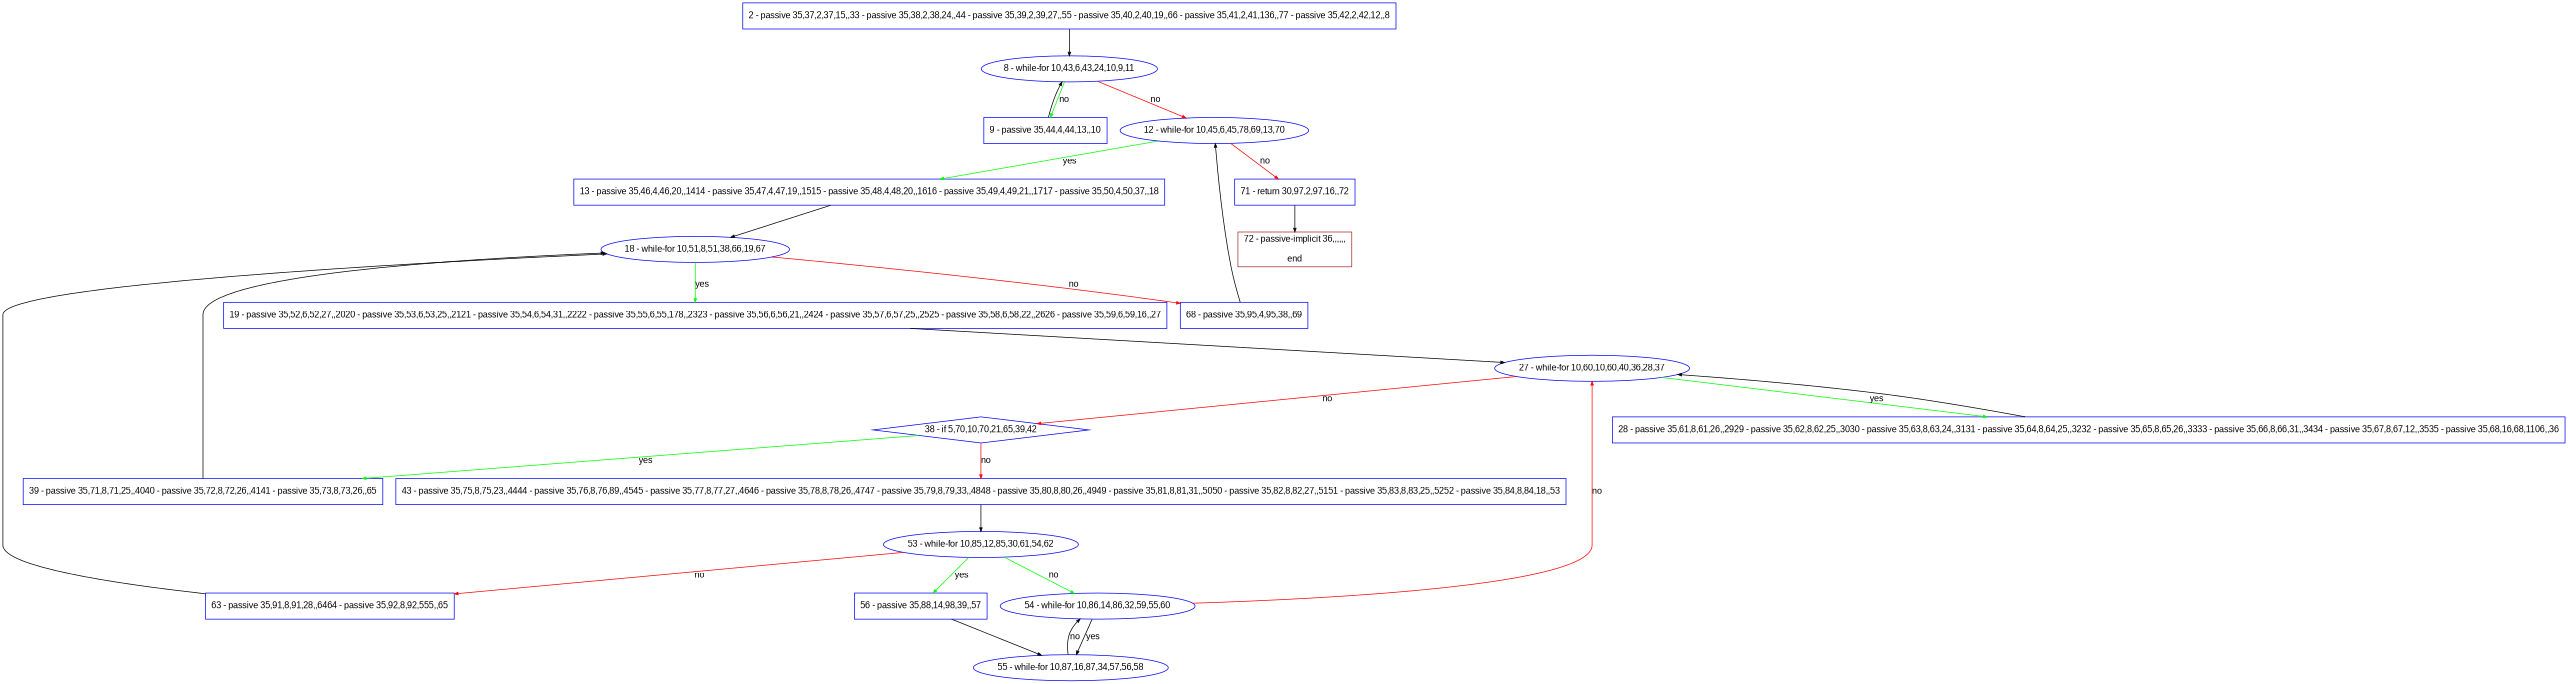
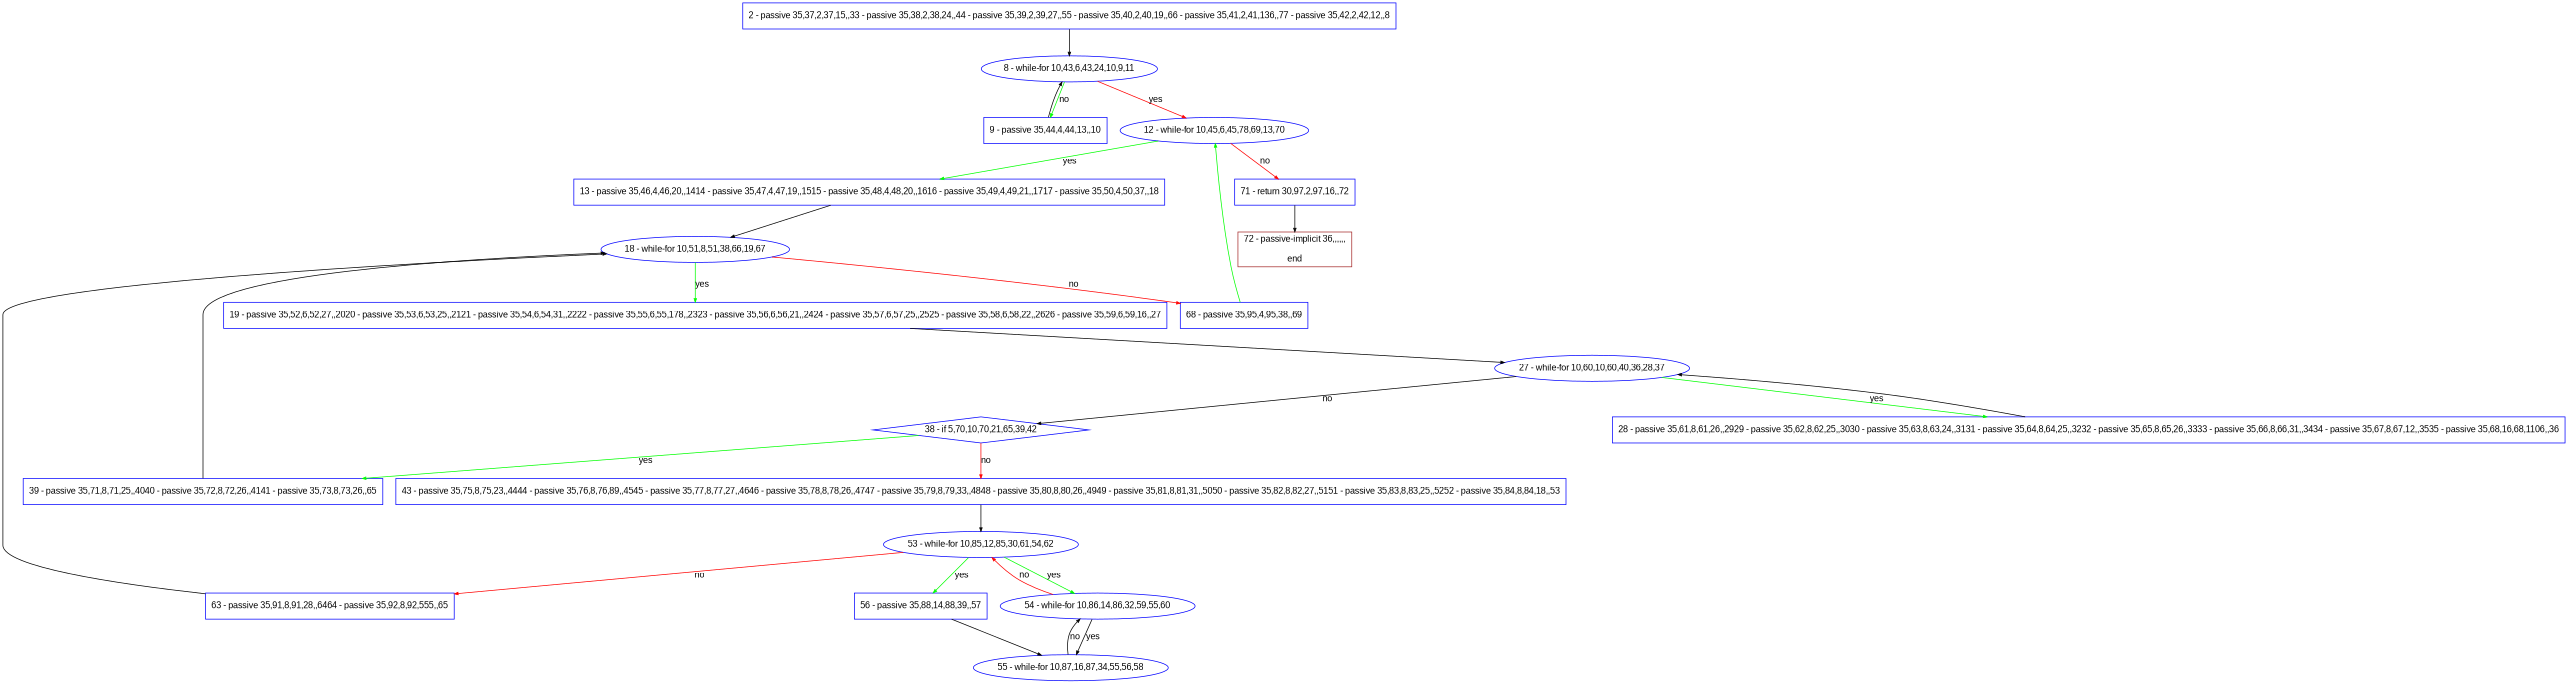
(1156, 100) -> (1156, 100)
(1224, 225) -> (1224, 225)
(1279, 400) -> (1279, 400)
(1054, 575) -> (1054, 575)
(1477, 583) -> (1022, 581)
(921, 606) -> (921, 606)
(1071, 668) -> (1071, 668)
